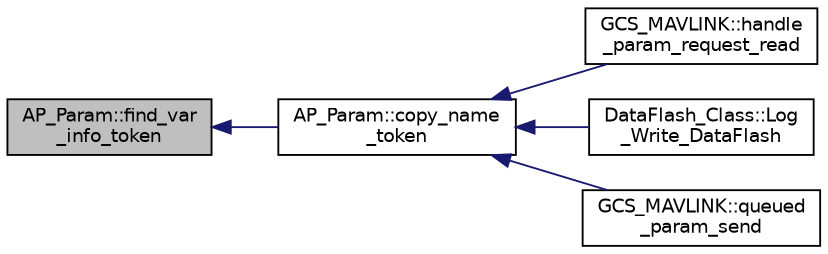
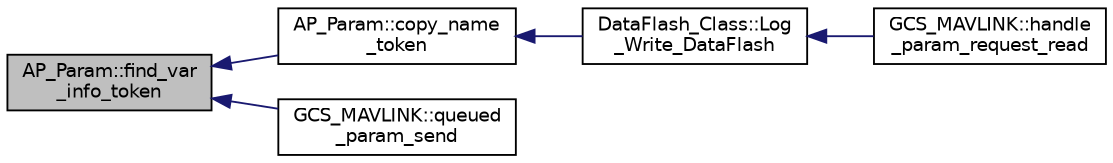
(559, 79) -> (850, 36)
(559, 175) -> (255, 105)
